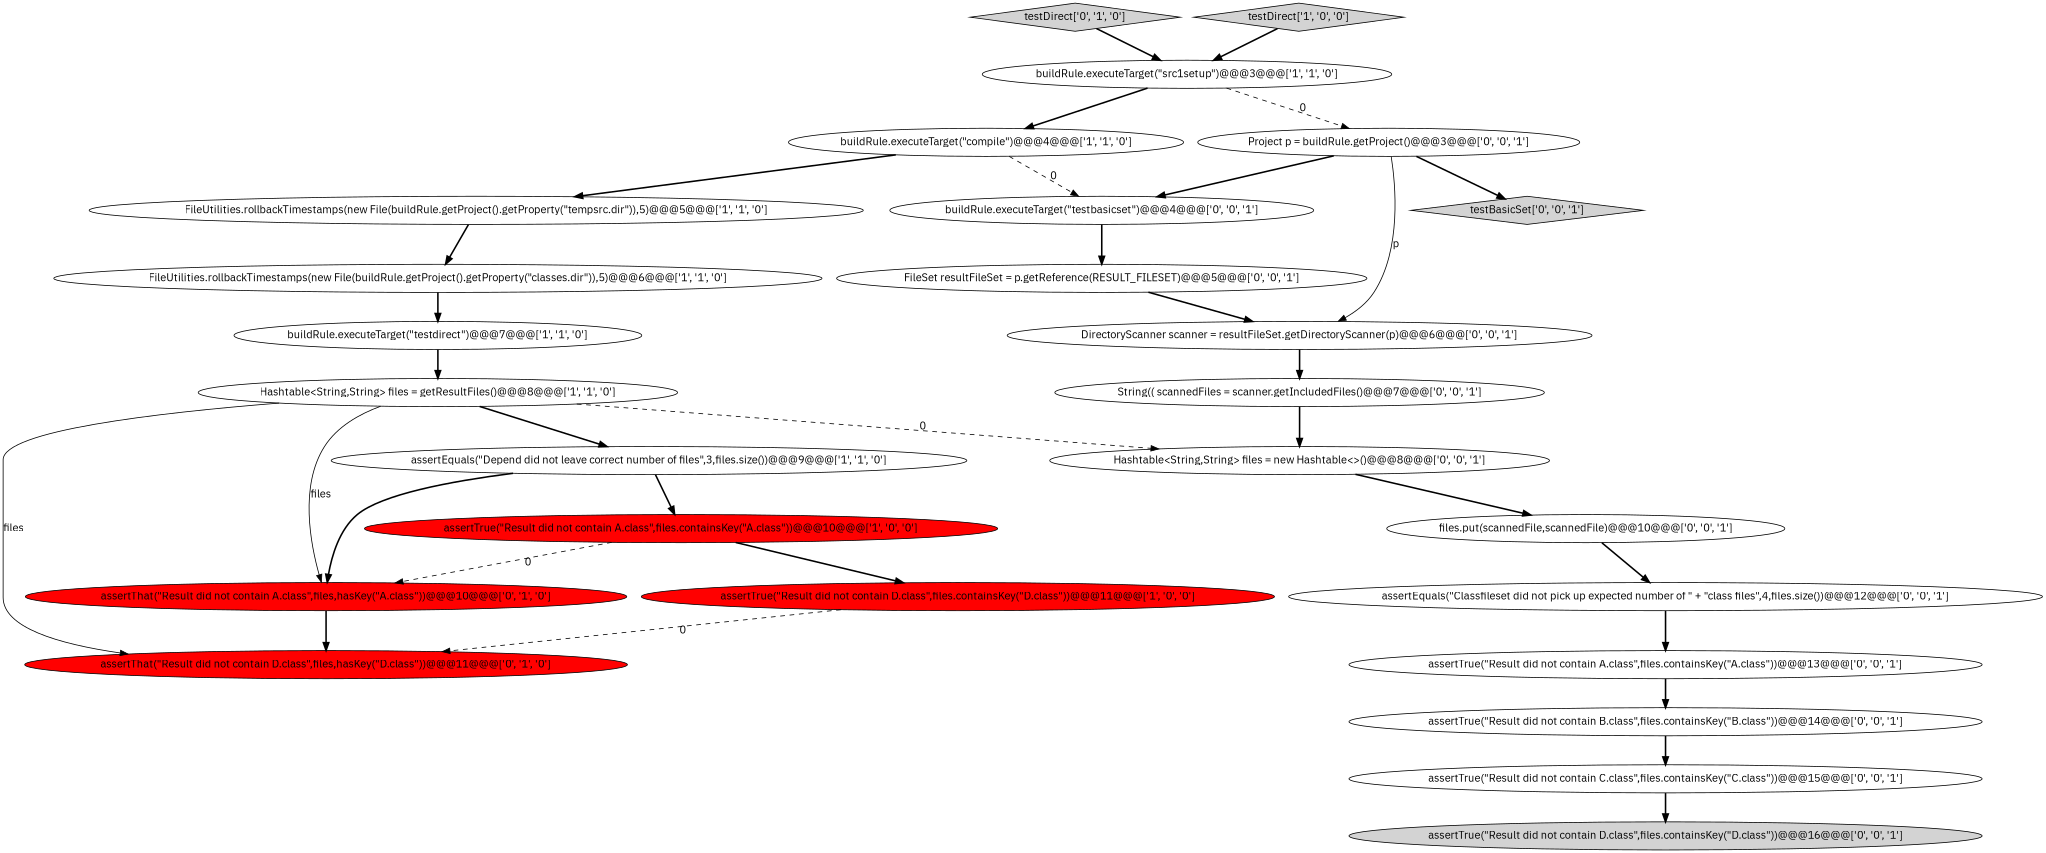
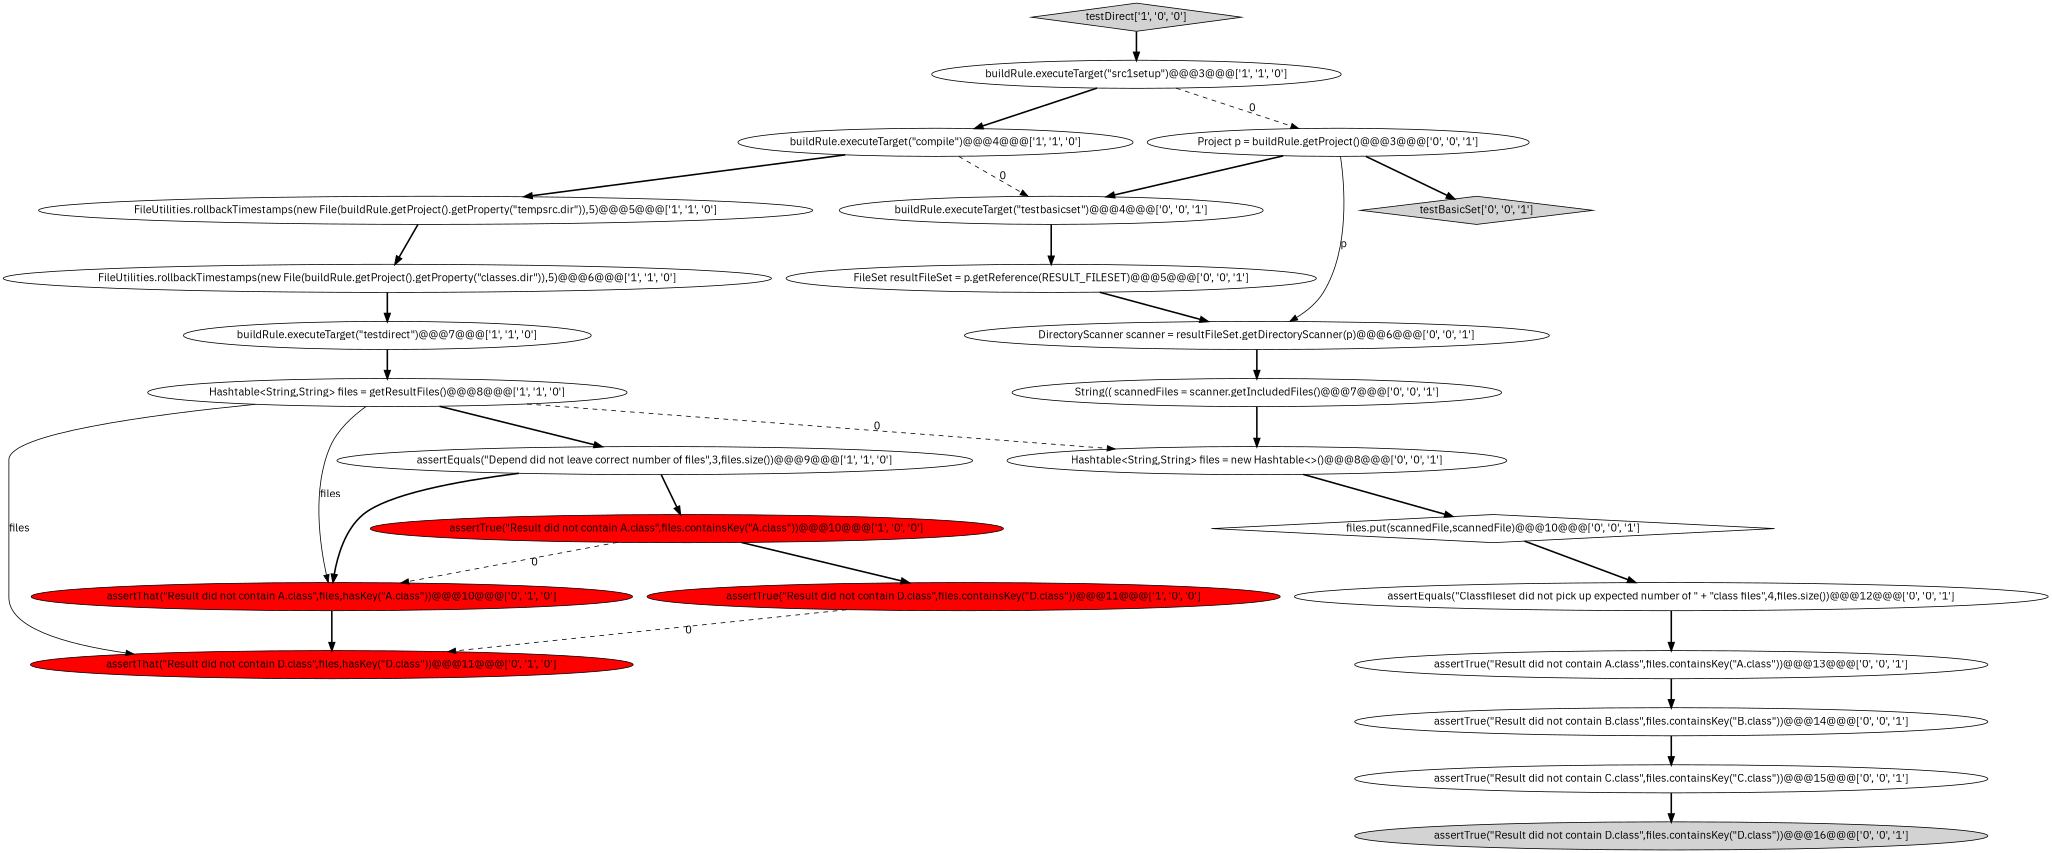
(1075, 17) -> none
(1586, 529) -> (1493, 529)
